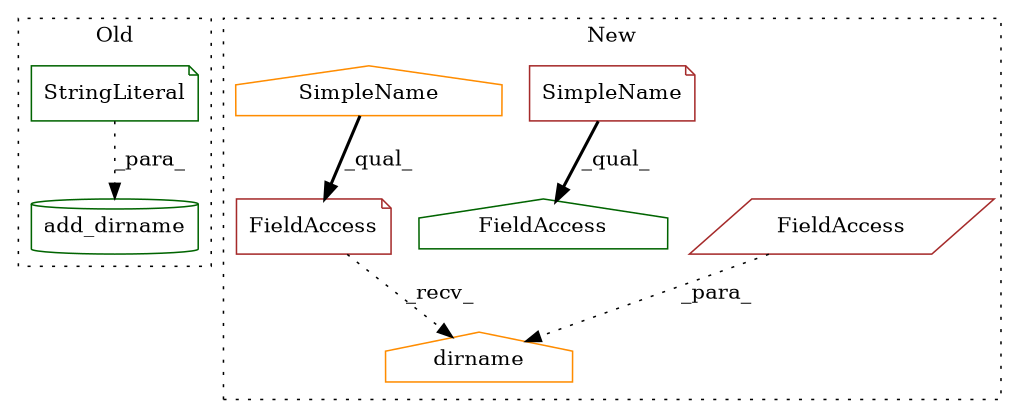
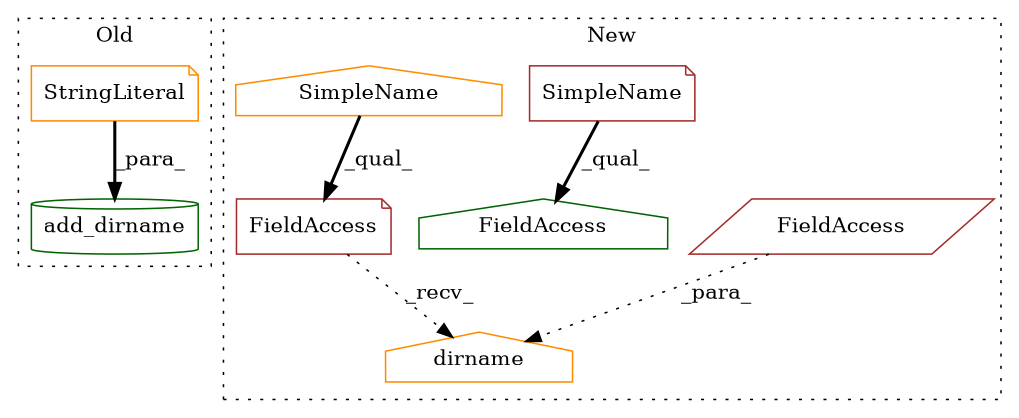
(115, 93) -> (115, 93)
(115, 152) -> (115, 152)
